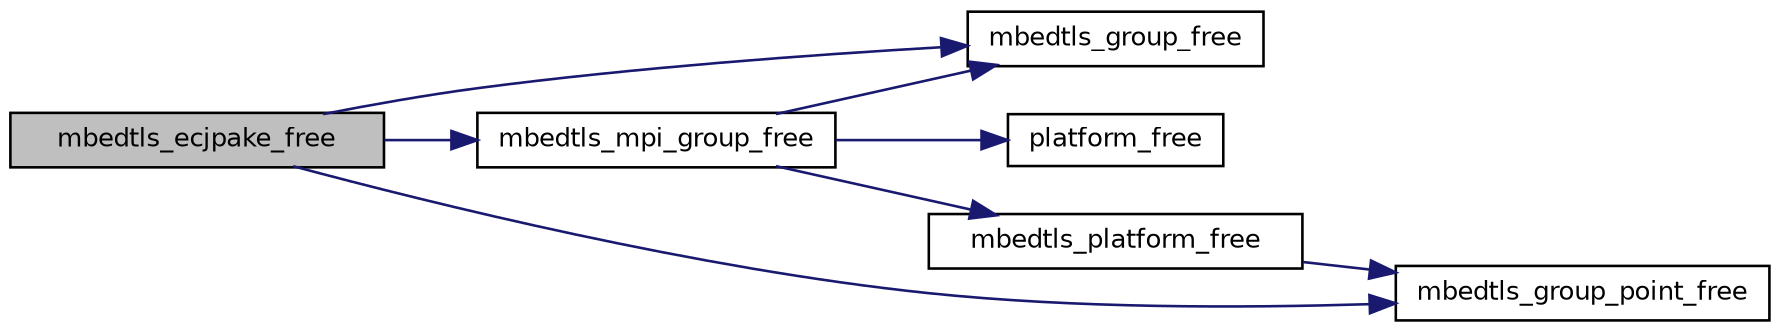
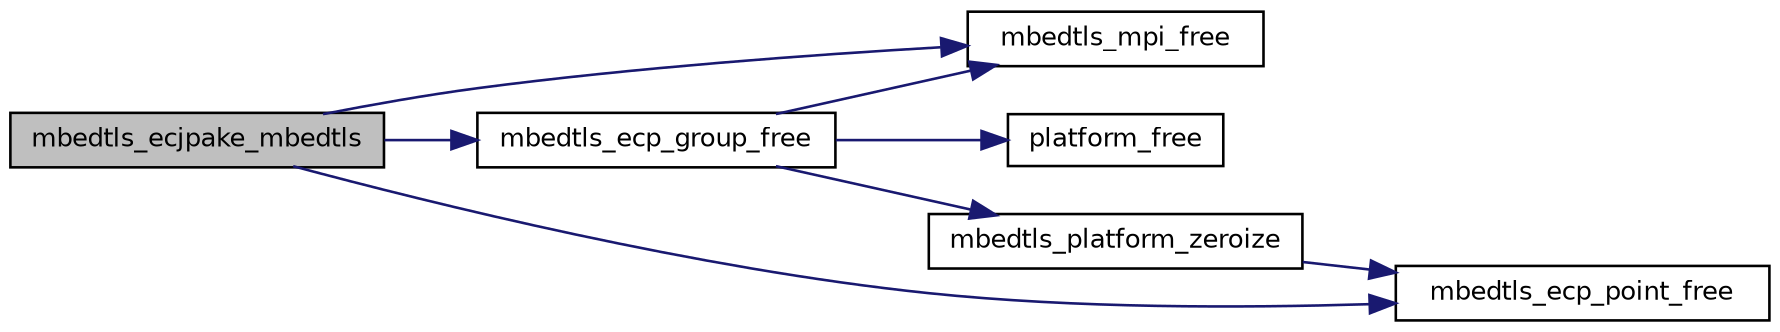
(1116, 39) -> (1116, 39)
(197, 140) -> (197, 140)
(656, 140) -> (656, 140)
(1116, 241) -> (1116, 241)
(1583, 293) -> (1583, 293)
